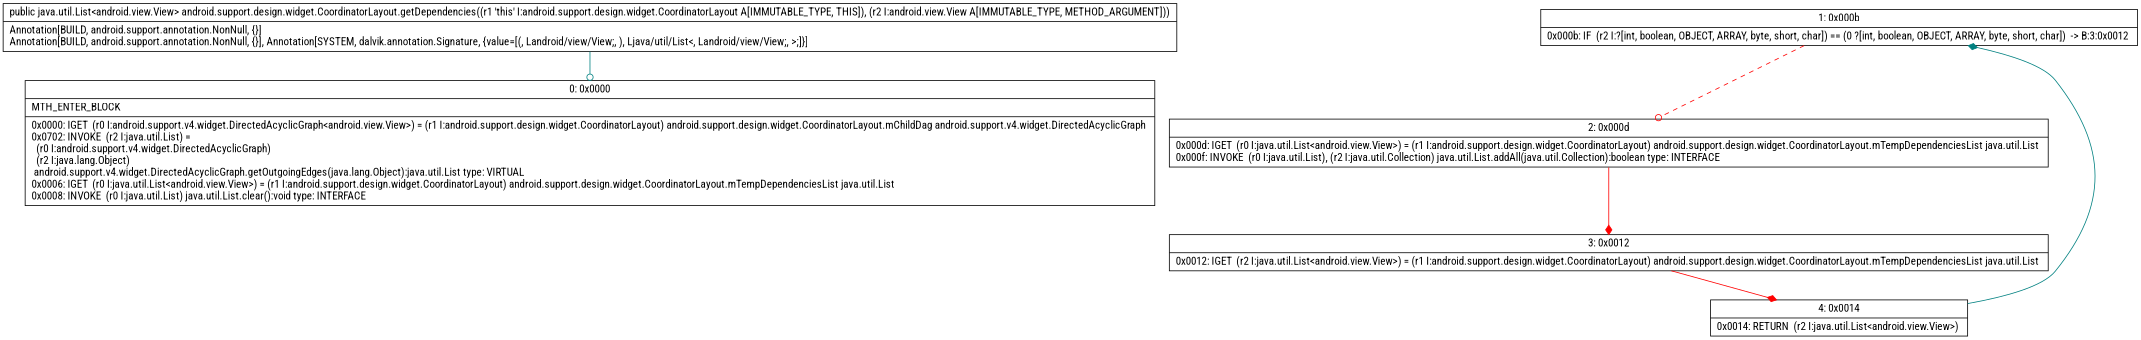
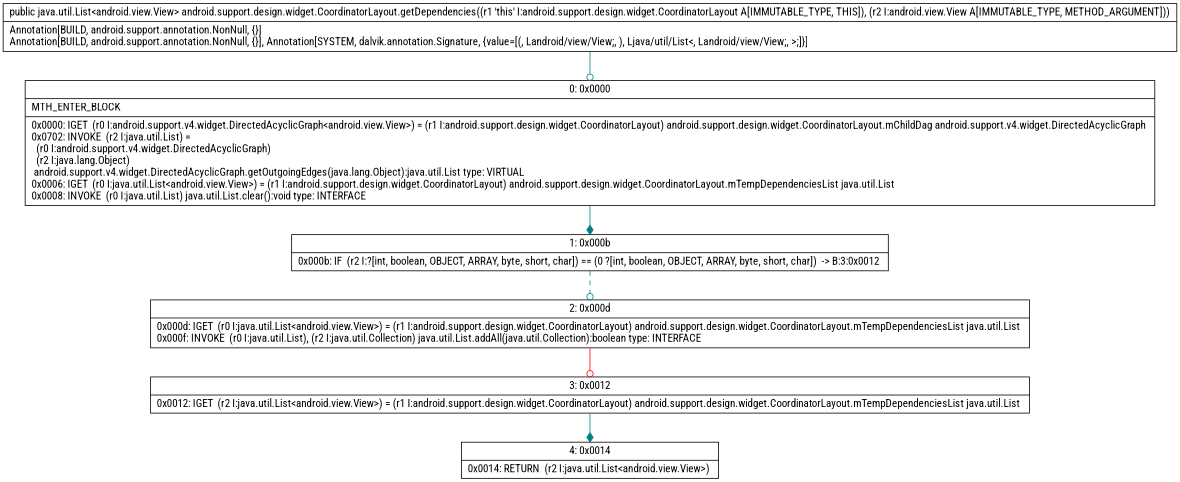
(1733, 81) -> (590, 282)
(2095, 180) -> (590, 215)
(1609, 196) -> (590, 359)
(1719, 284) -> (590, 423)
